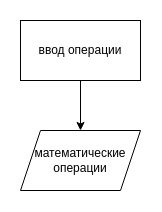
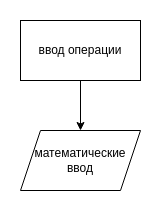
(81, 161) -> (81, 161)
